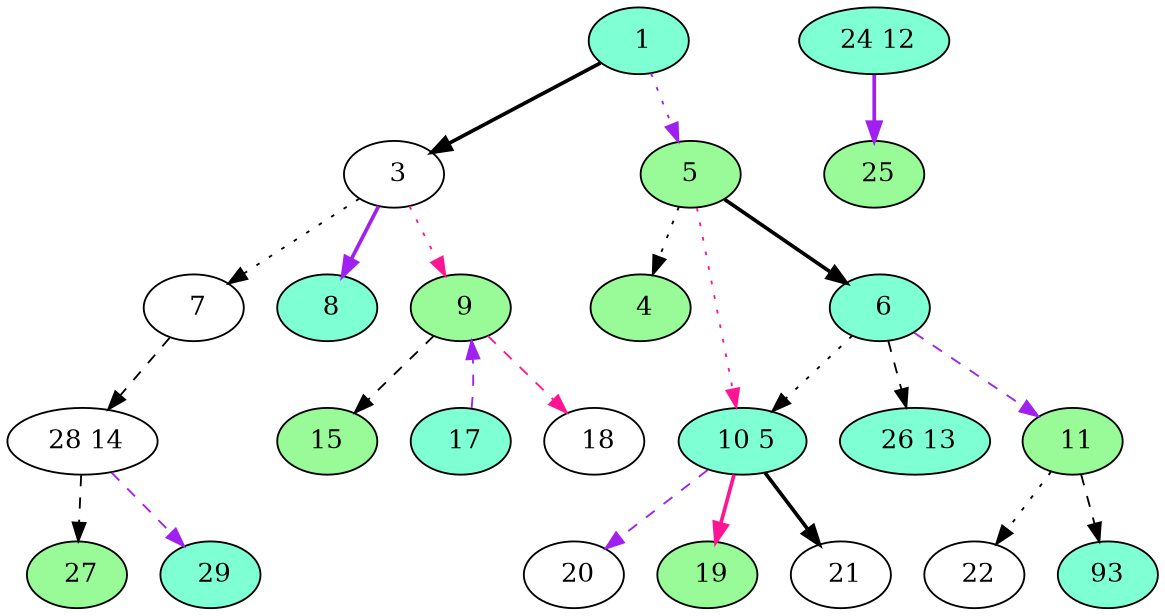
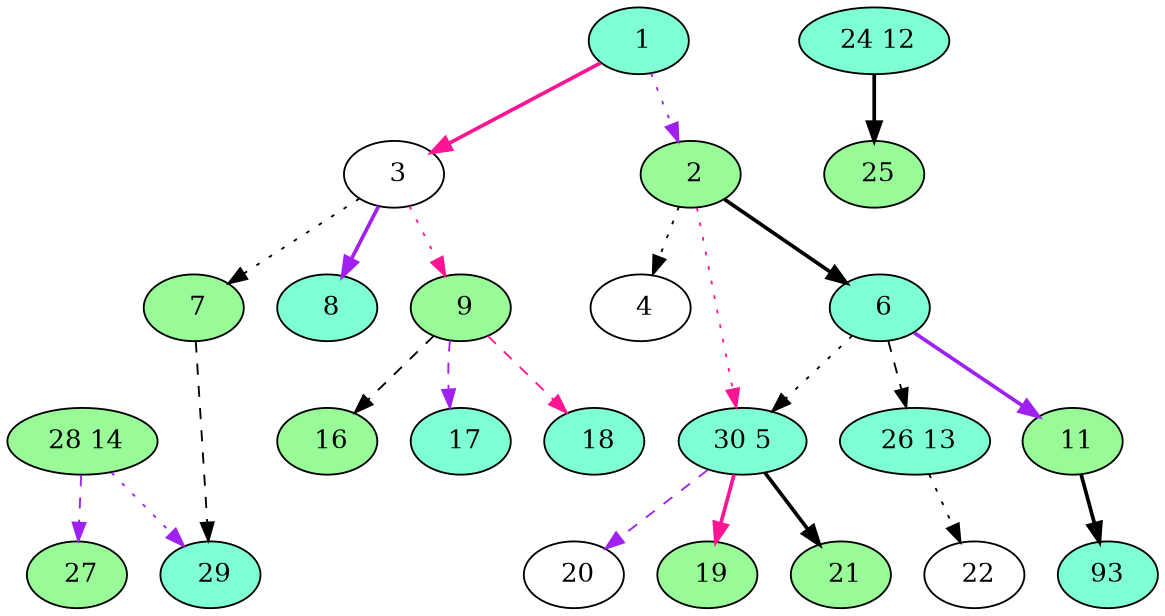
(874, 98) -> (874, 98)
(525, 103) -> (525, 103)
(691, 174) -> (691, 174)
(194, 308) -> (194, 308)
(641, 308) -> (641, 308)
(145, 366) -> (202, 432)
(968, 369) -> (968, 369)
(473, 384) -> (448, 365)
(83, 441) -> (83, 441)
(327, 441) -> (327, 441)
(594, 441) -> (594, 441)
(743, 441) -> (743, 441)
(80, 499) -> (80, 499)
(1088, 499) -> (1088, 499)
(1029, 501) -> (941, 500)
(141, 503) -> (141, 503)
(841, 575) -> (841, 575)
